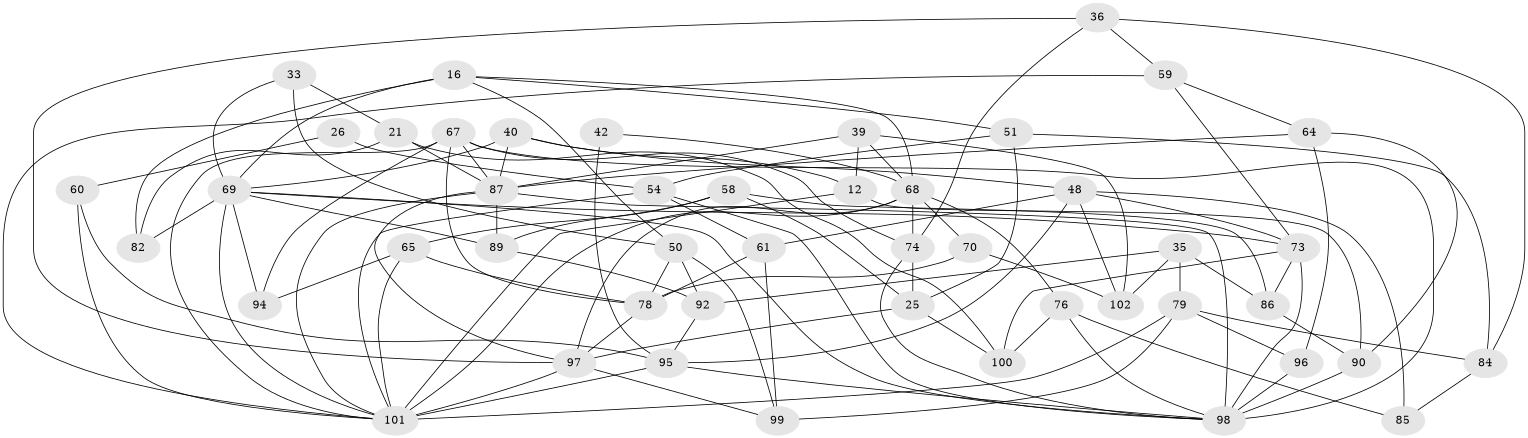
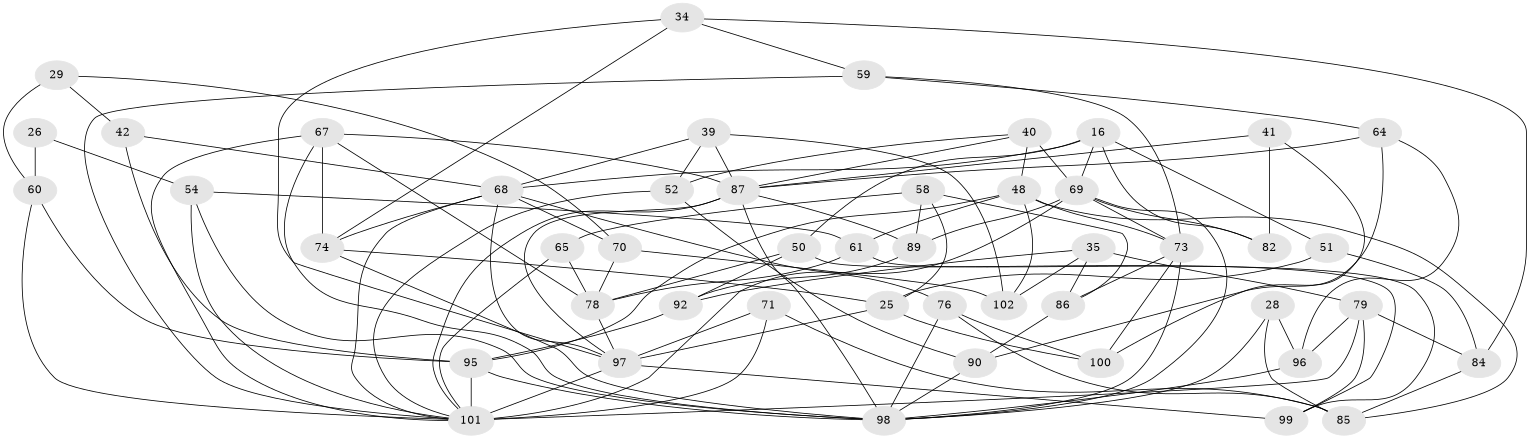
(1098, 18) -> (682, 18)
none -> (57, 75)
(294, 75) -> none
(396, 133) -> (1270, 133)
(831, 156) -> none
(855, 190) -> (672, 190)
(260, 306) -> none
none -> (769, 306)
none -> (1273, 306)
